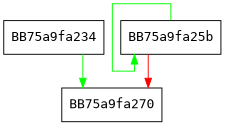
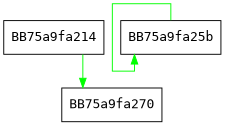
(54, 37) -> (54, 37)
(148, 66) -> none
